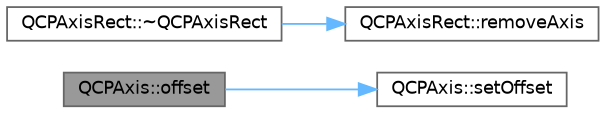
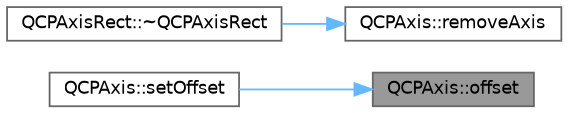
(472, 24) -> (453, 24)
(292, 89) -> (297, 89)
